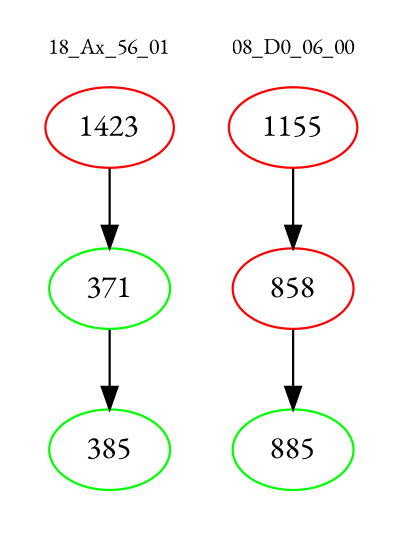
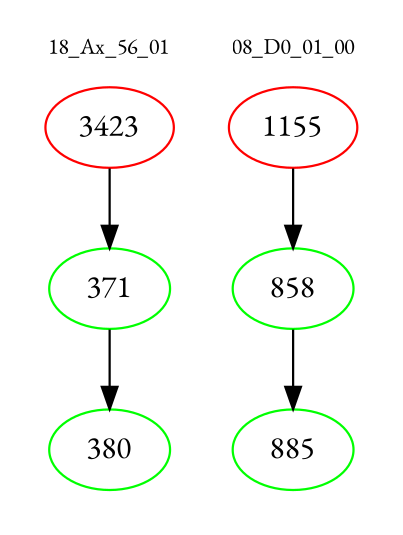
(293, 48) -> (293, 48)
(110, 128) -> (110, 128)
(293, 289) -> (293, 289)
(110, 450) -> (110, 450)
